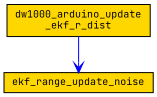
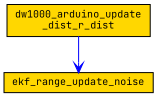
(79, 21) -> (79, 21)
